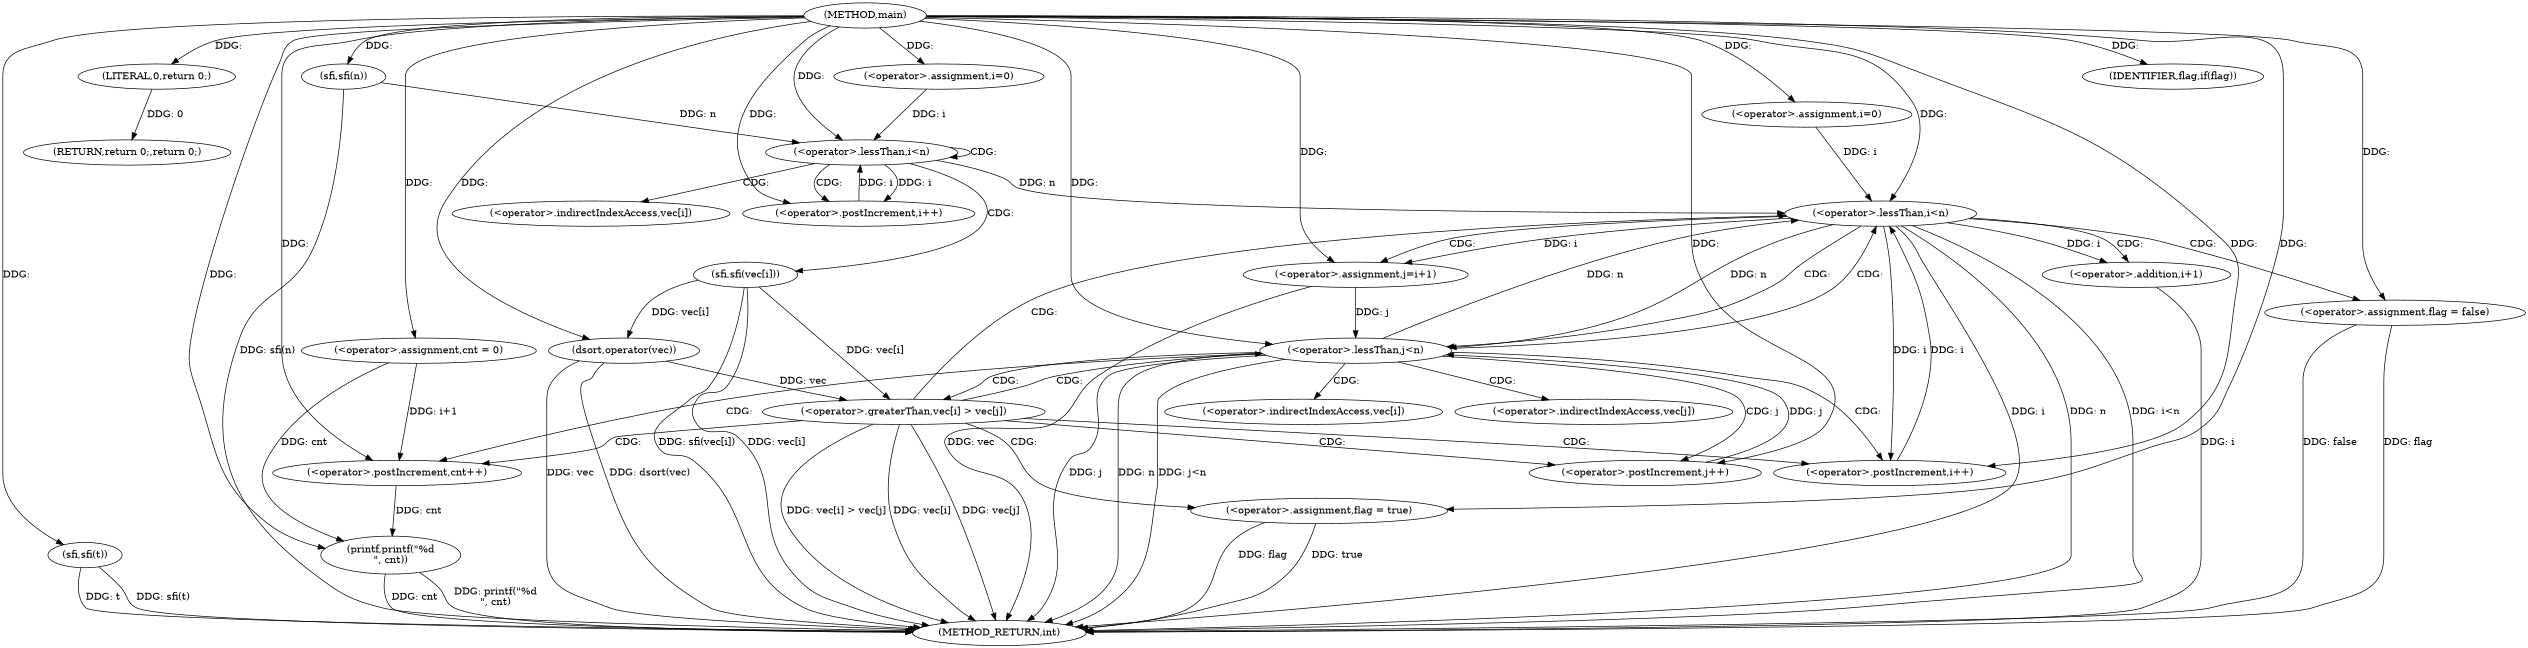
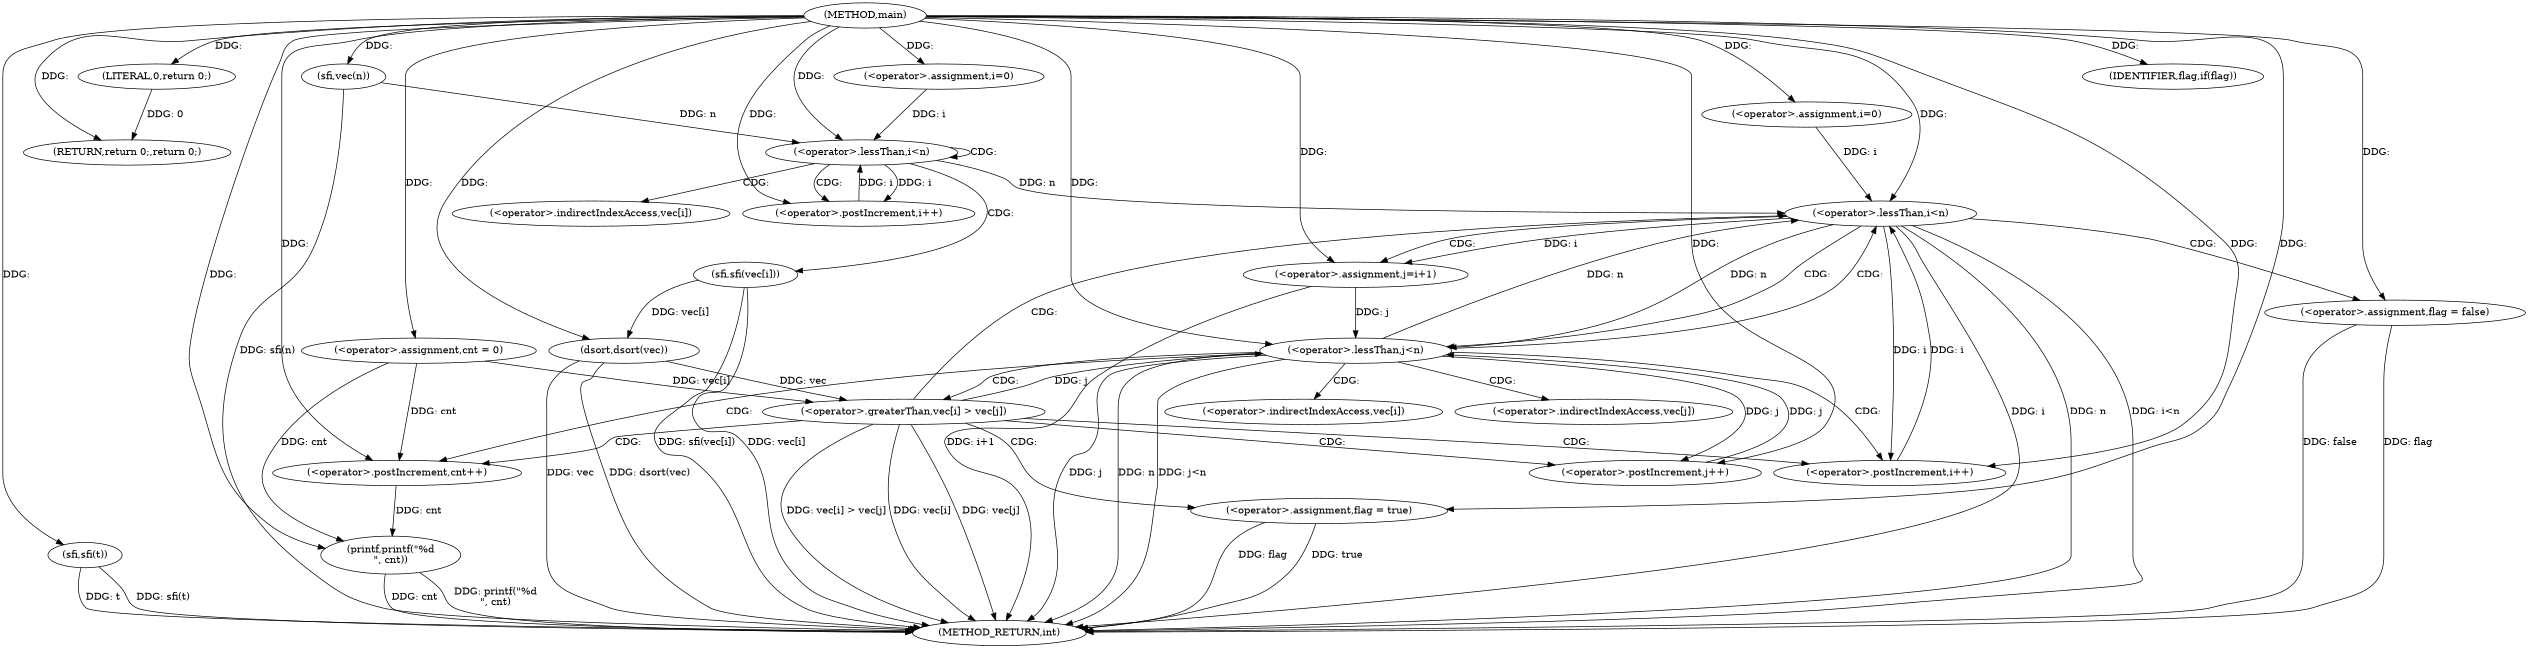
none -> (192, 41)
(344, 77) -> (344, 77)
(2136, 275) -> none
(822, 341) -> (645, 383)
(624, 351) -> (624, 351)
(1071, 381) -> (1071, 381)
(434, 412) -> (434, 412)
(1763, 412) -> (1763, 412)
(971, 442) -> (971, 442)
